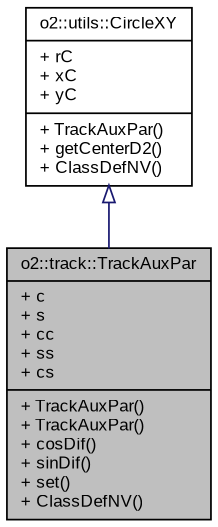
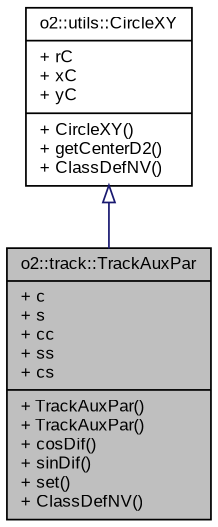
(102, 130) -> (87, 130)
